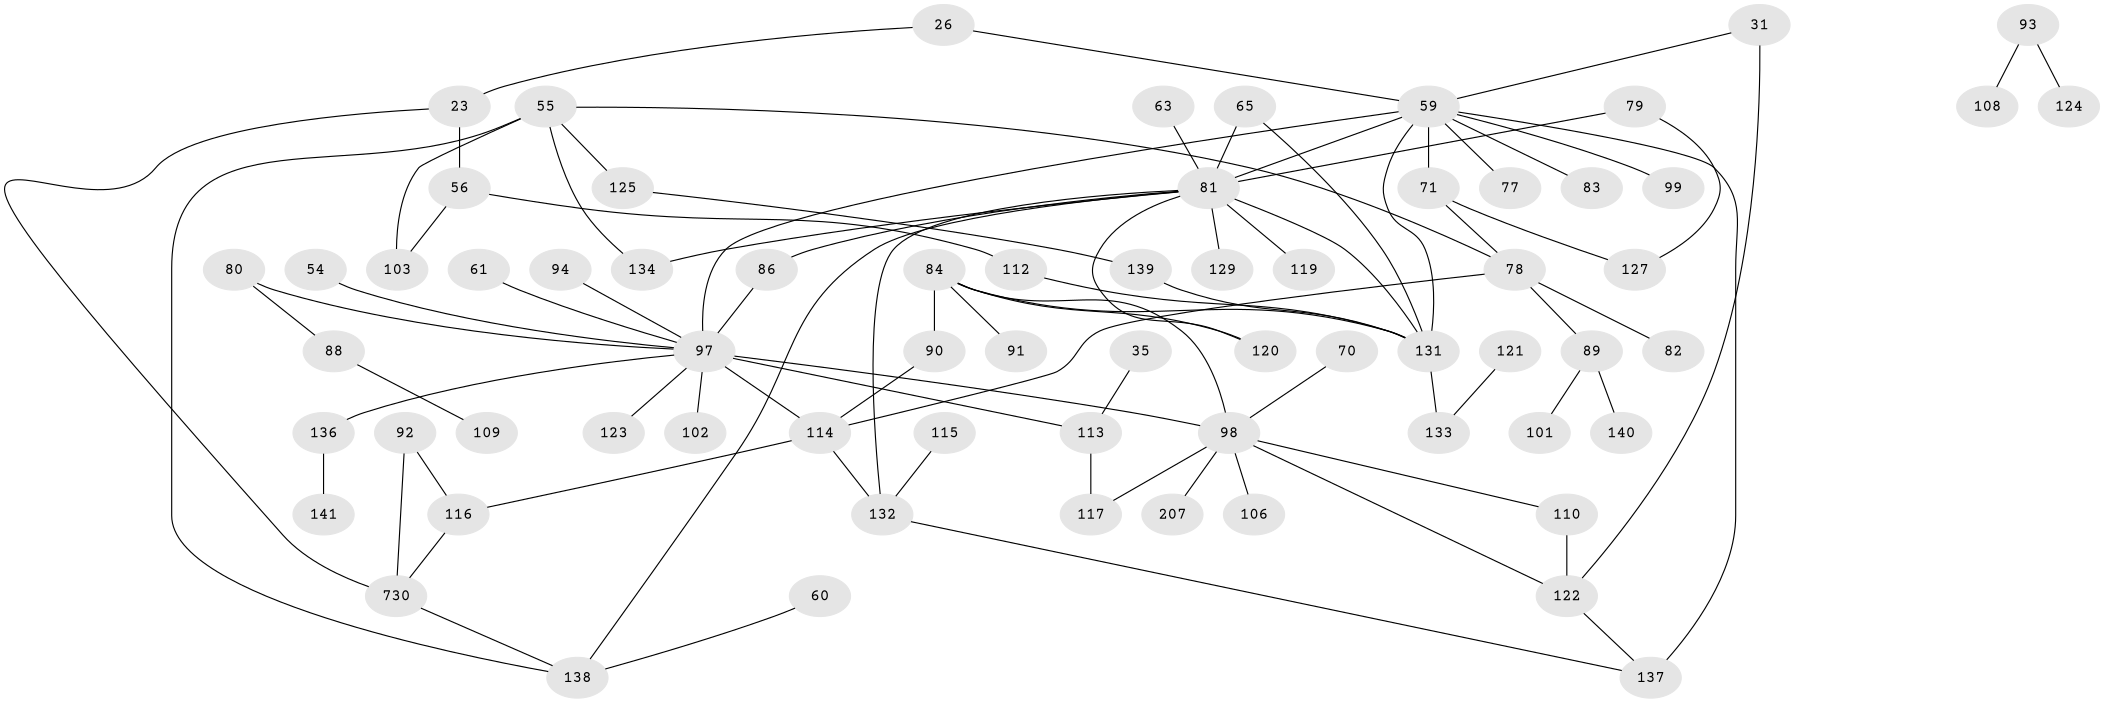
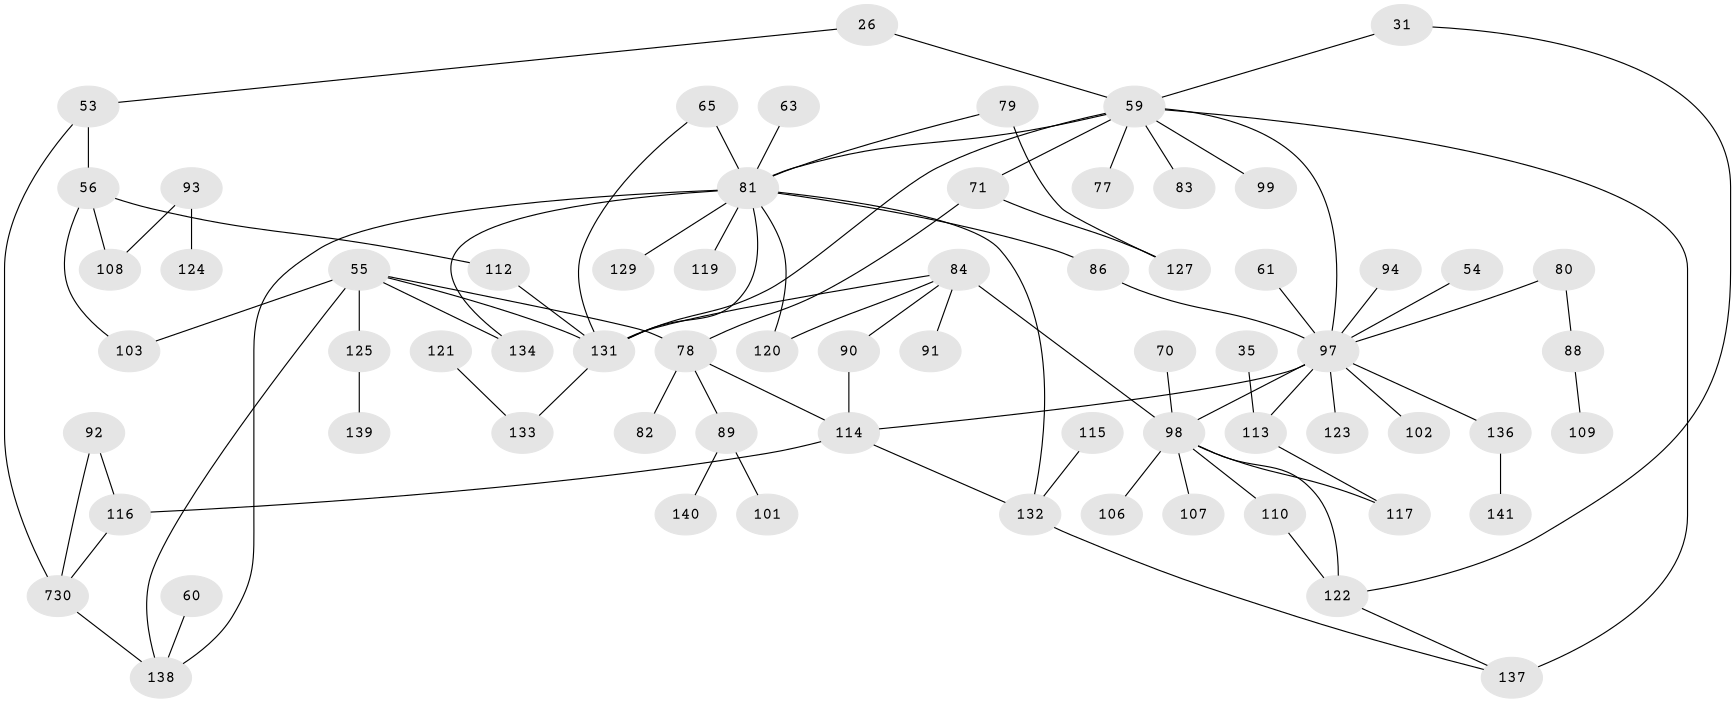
(460, 107) -> (88, 107)
none -> (99, 229)
(1285, 311) -> (485, 305)
(1172, 515) -> (1193, 515)
